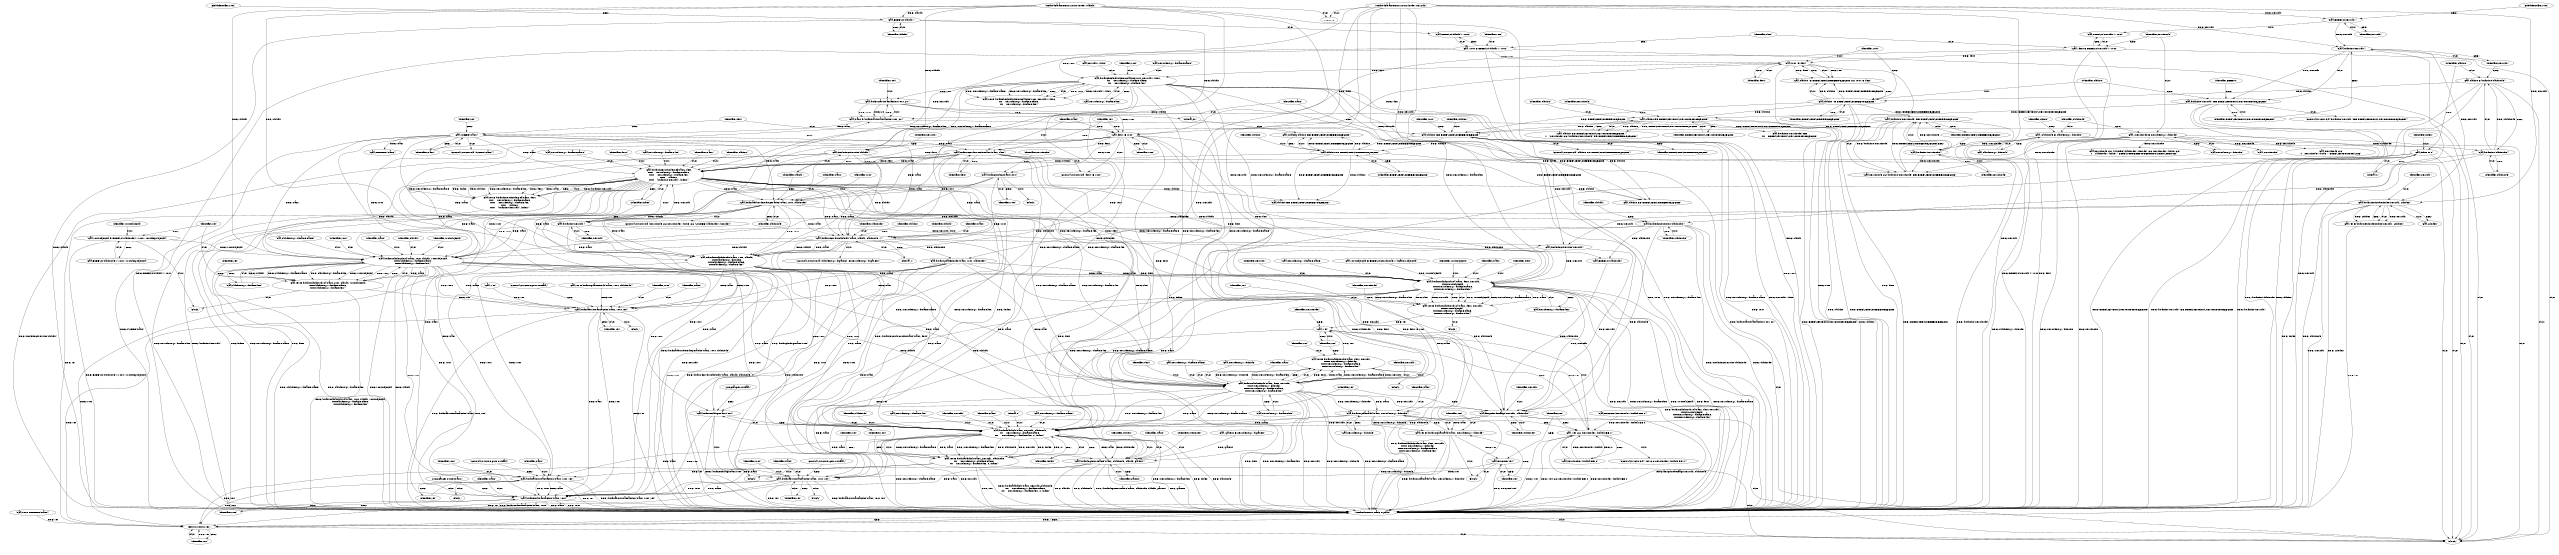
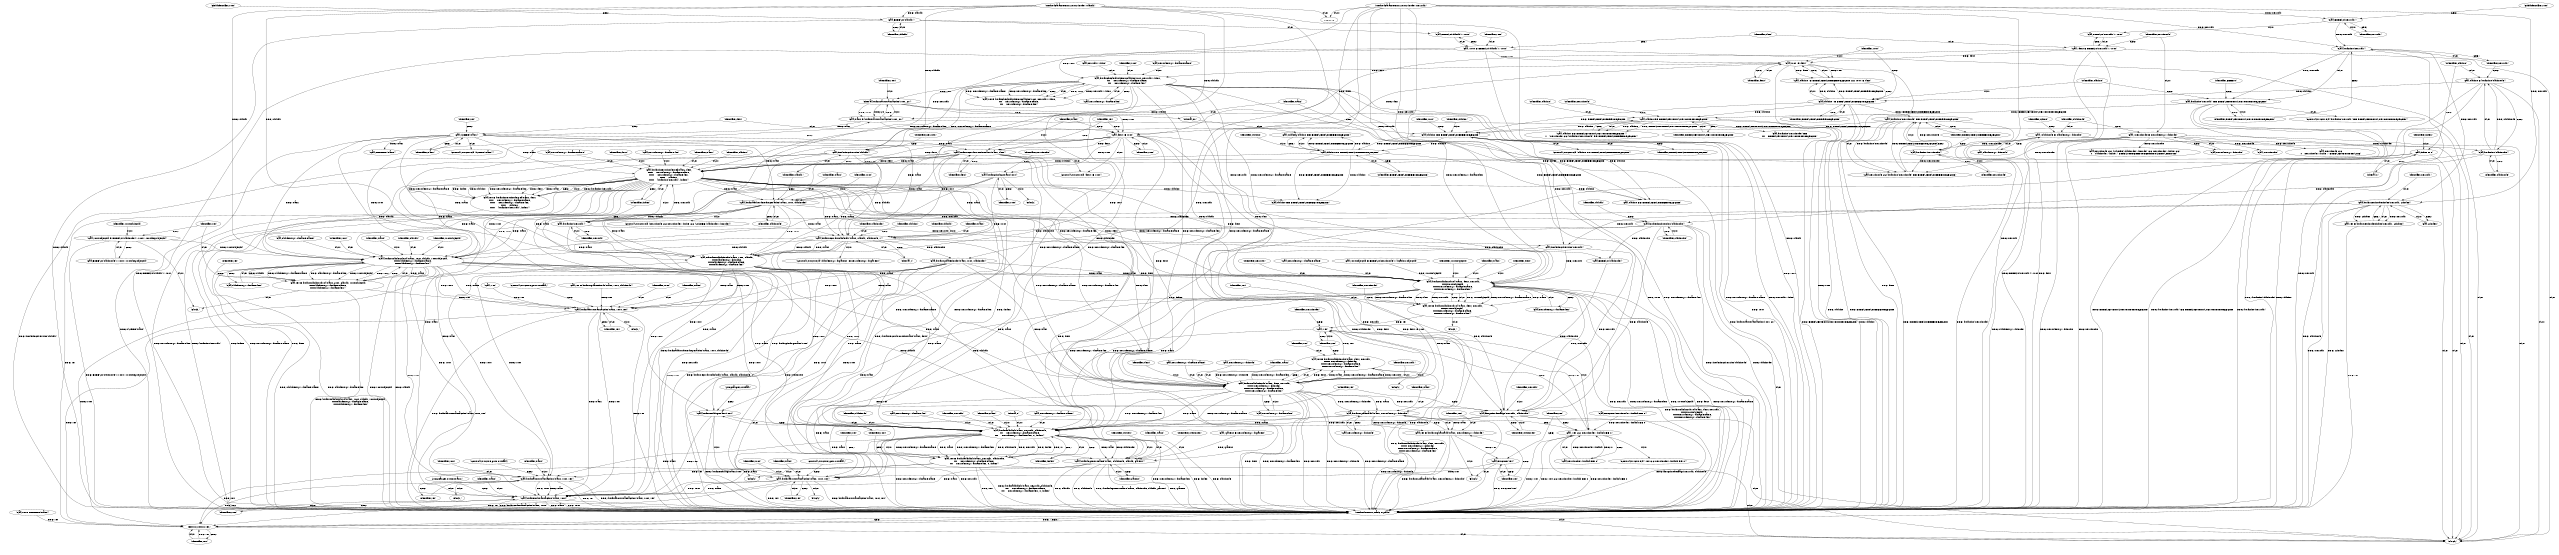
(887, 102) -> (887, 102)
(2283, 480) -> none
